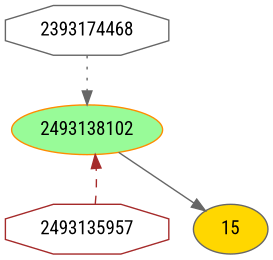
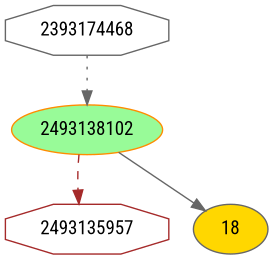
(96, 186) -> (78, 172)
(231, 229) -> (231, 229)
